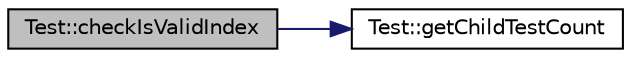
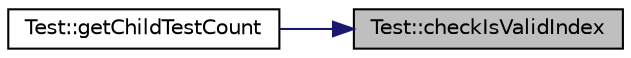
(304, 29) -> (306, 29)
